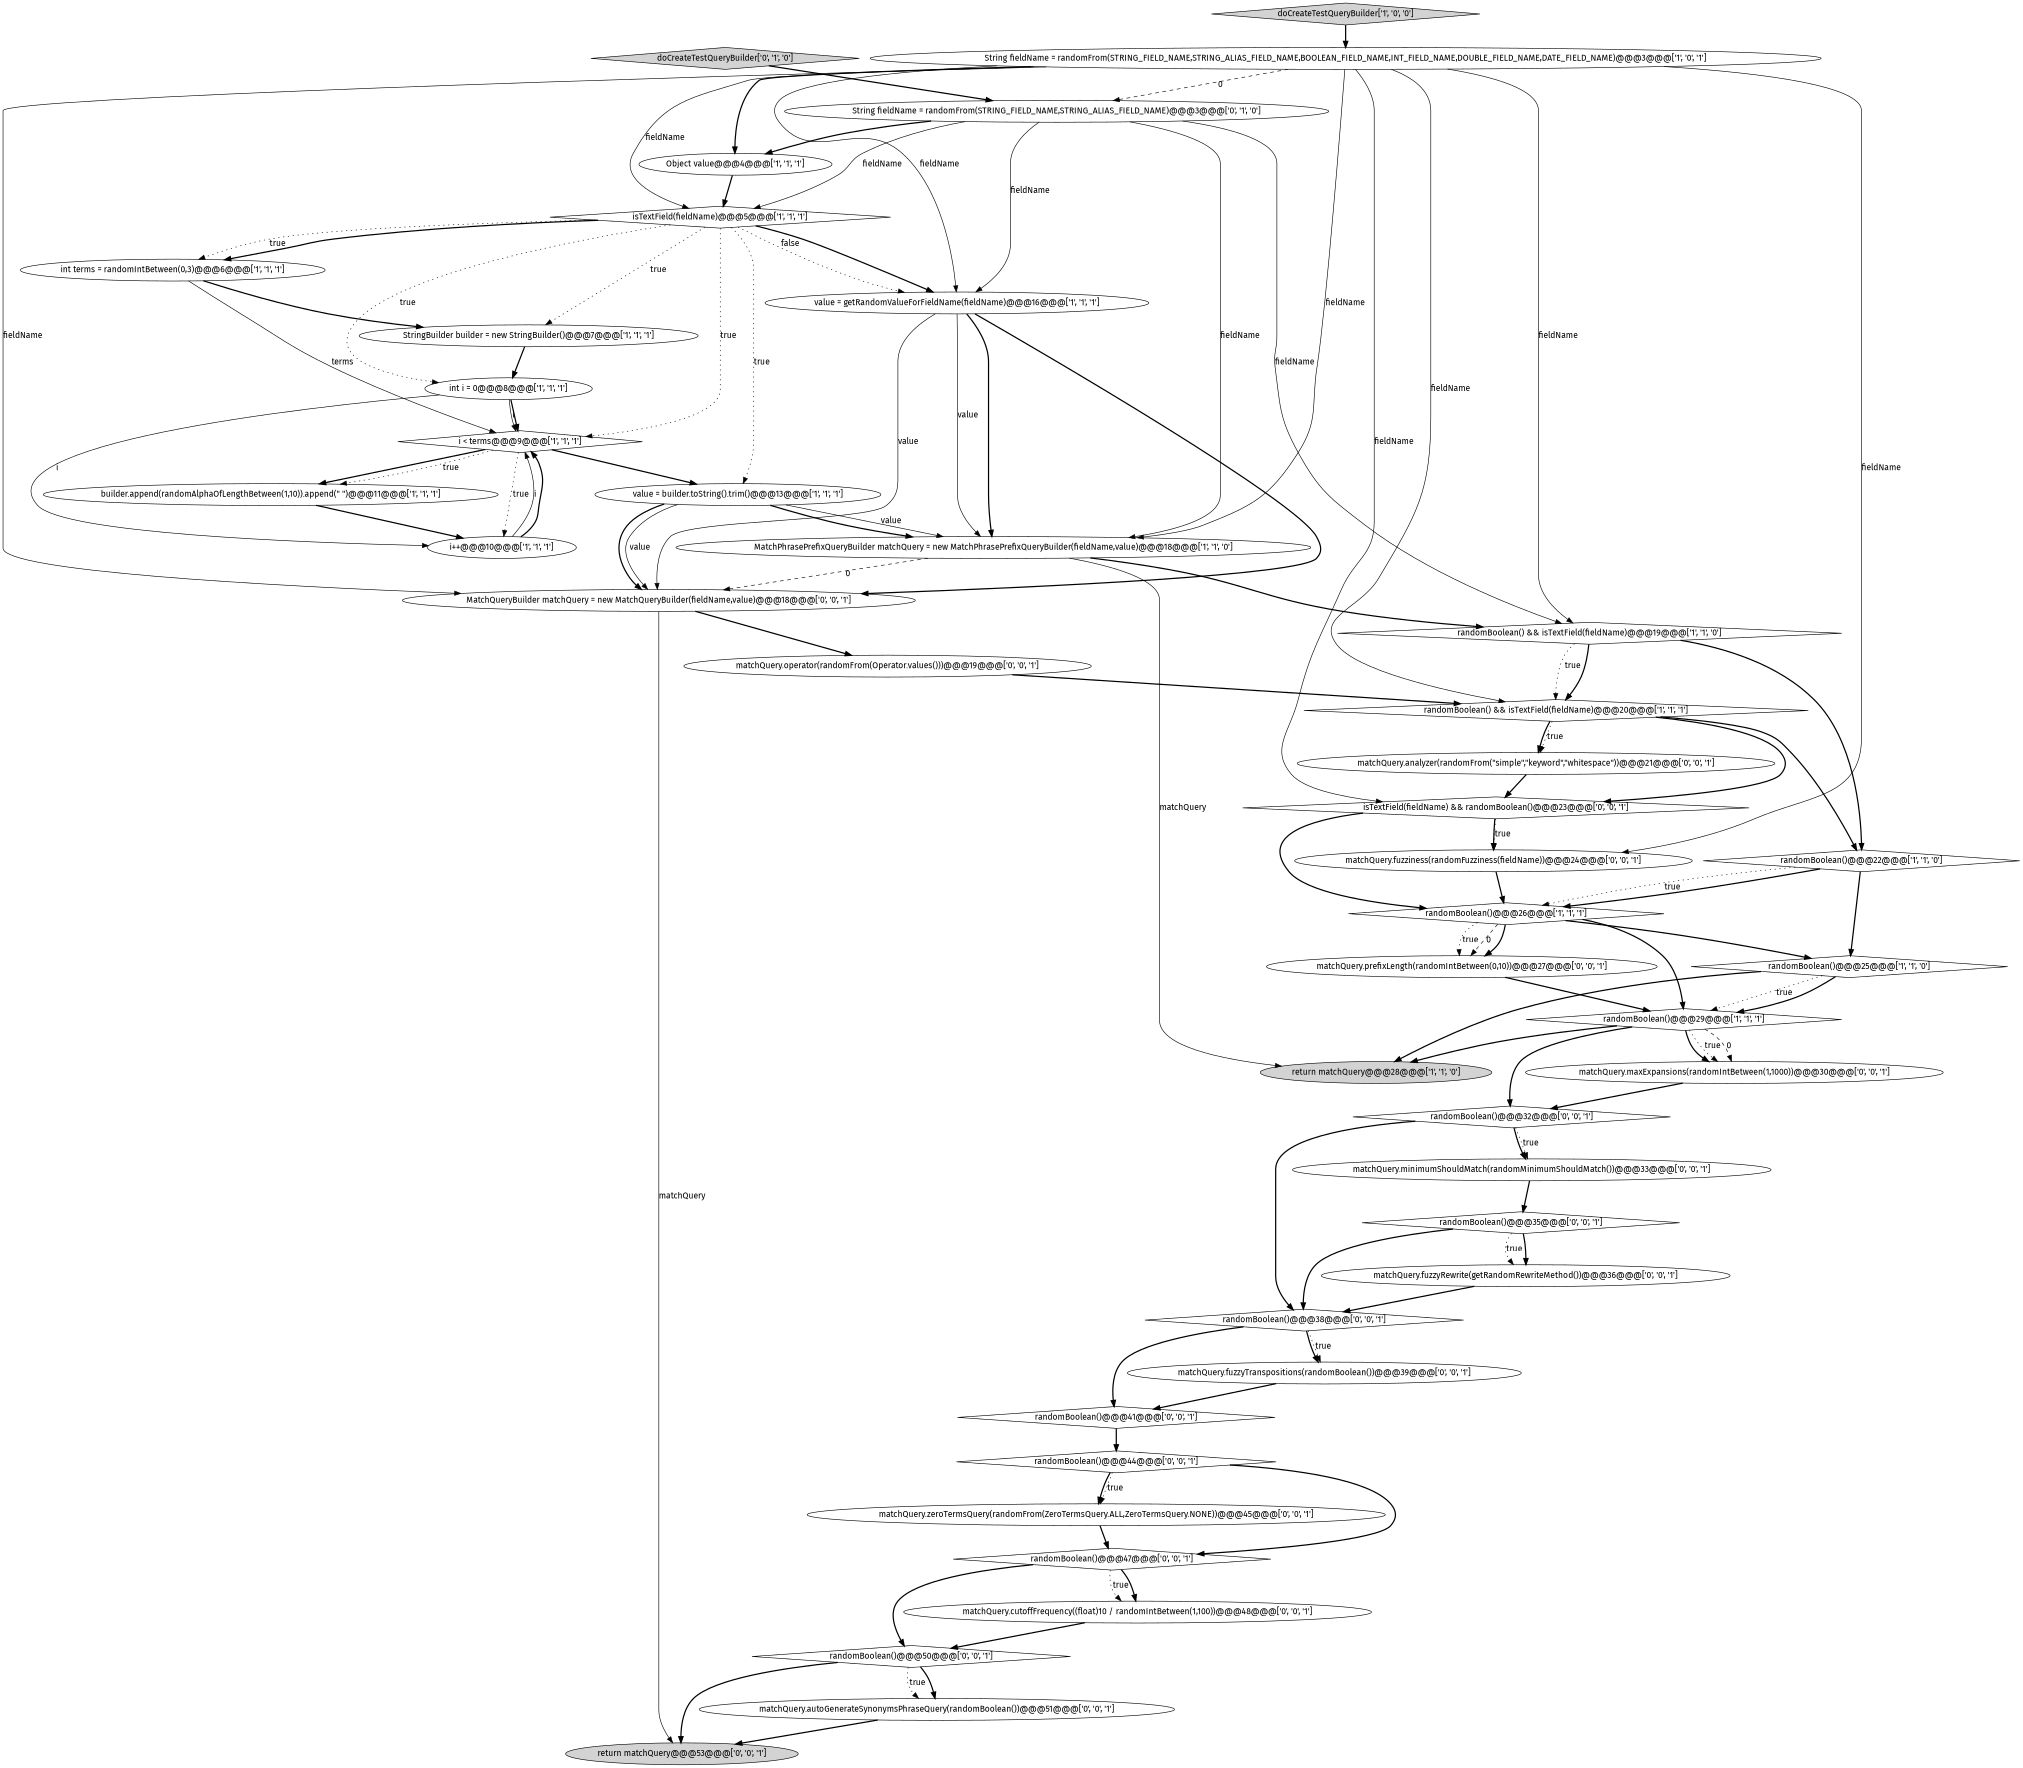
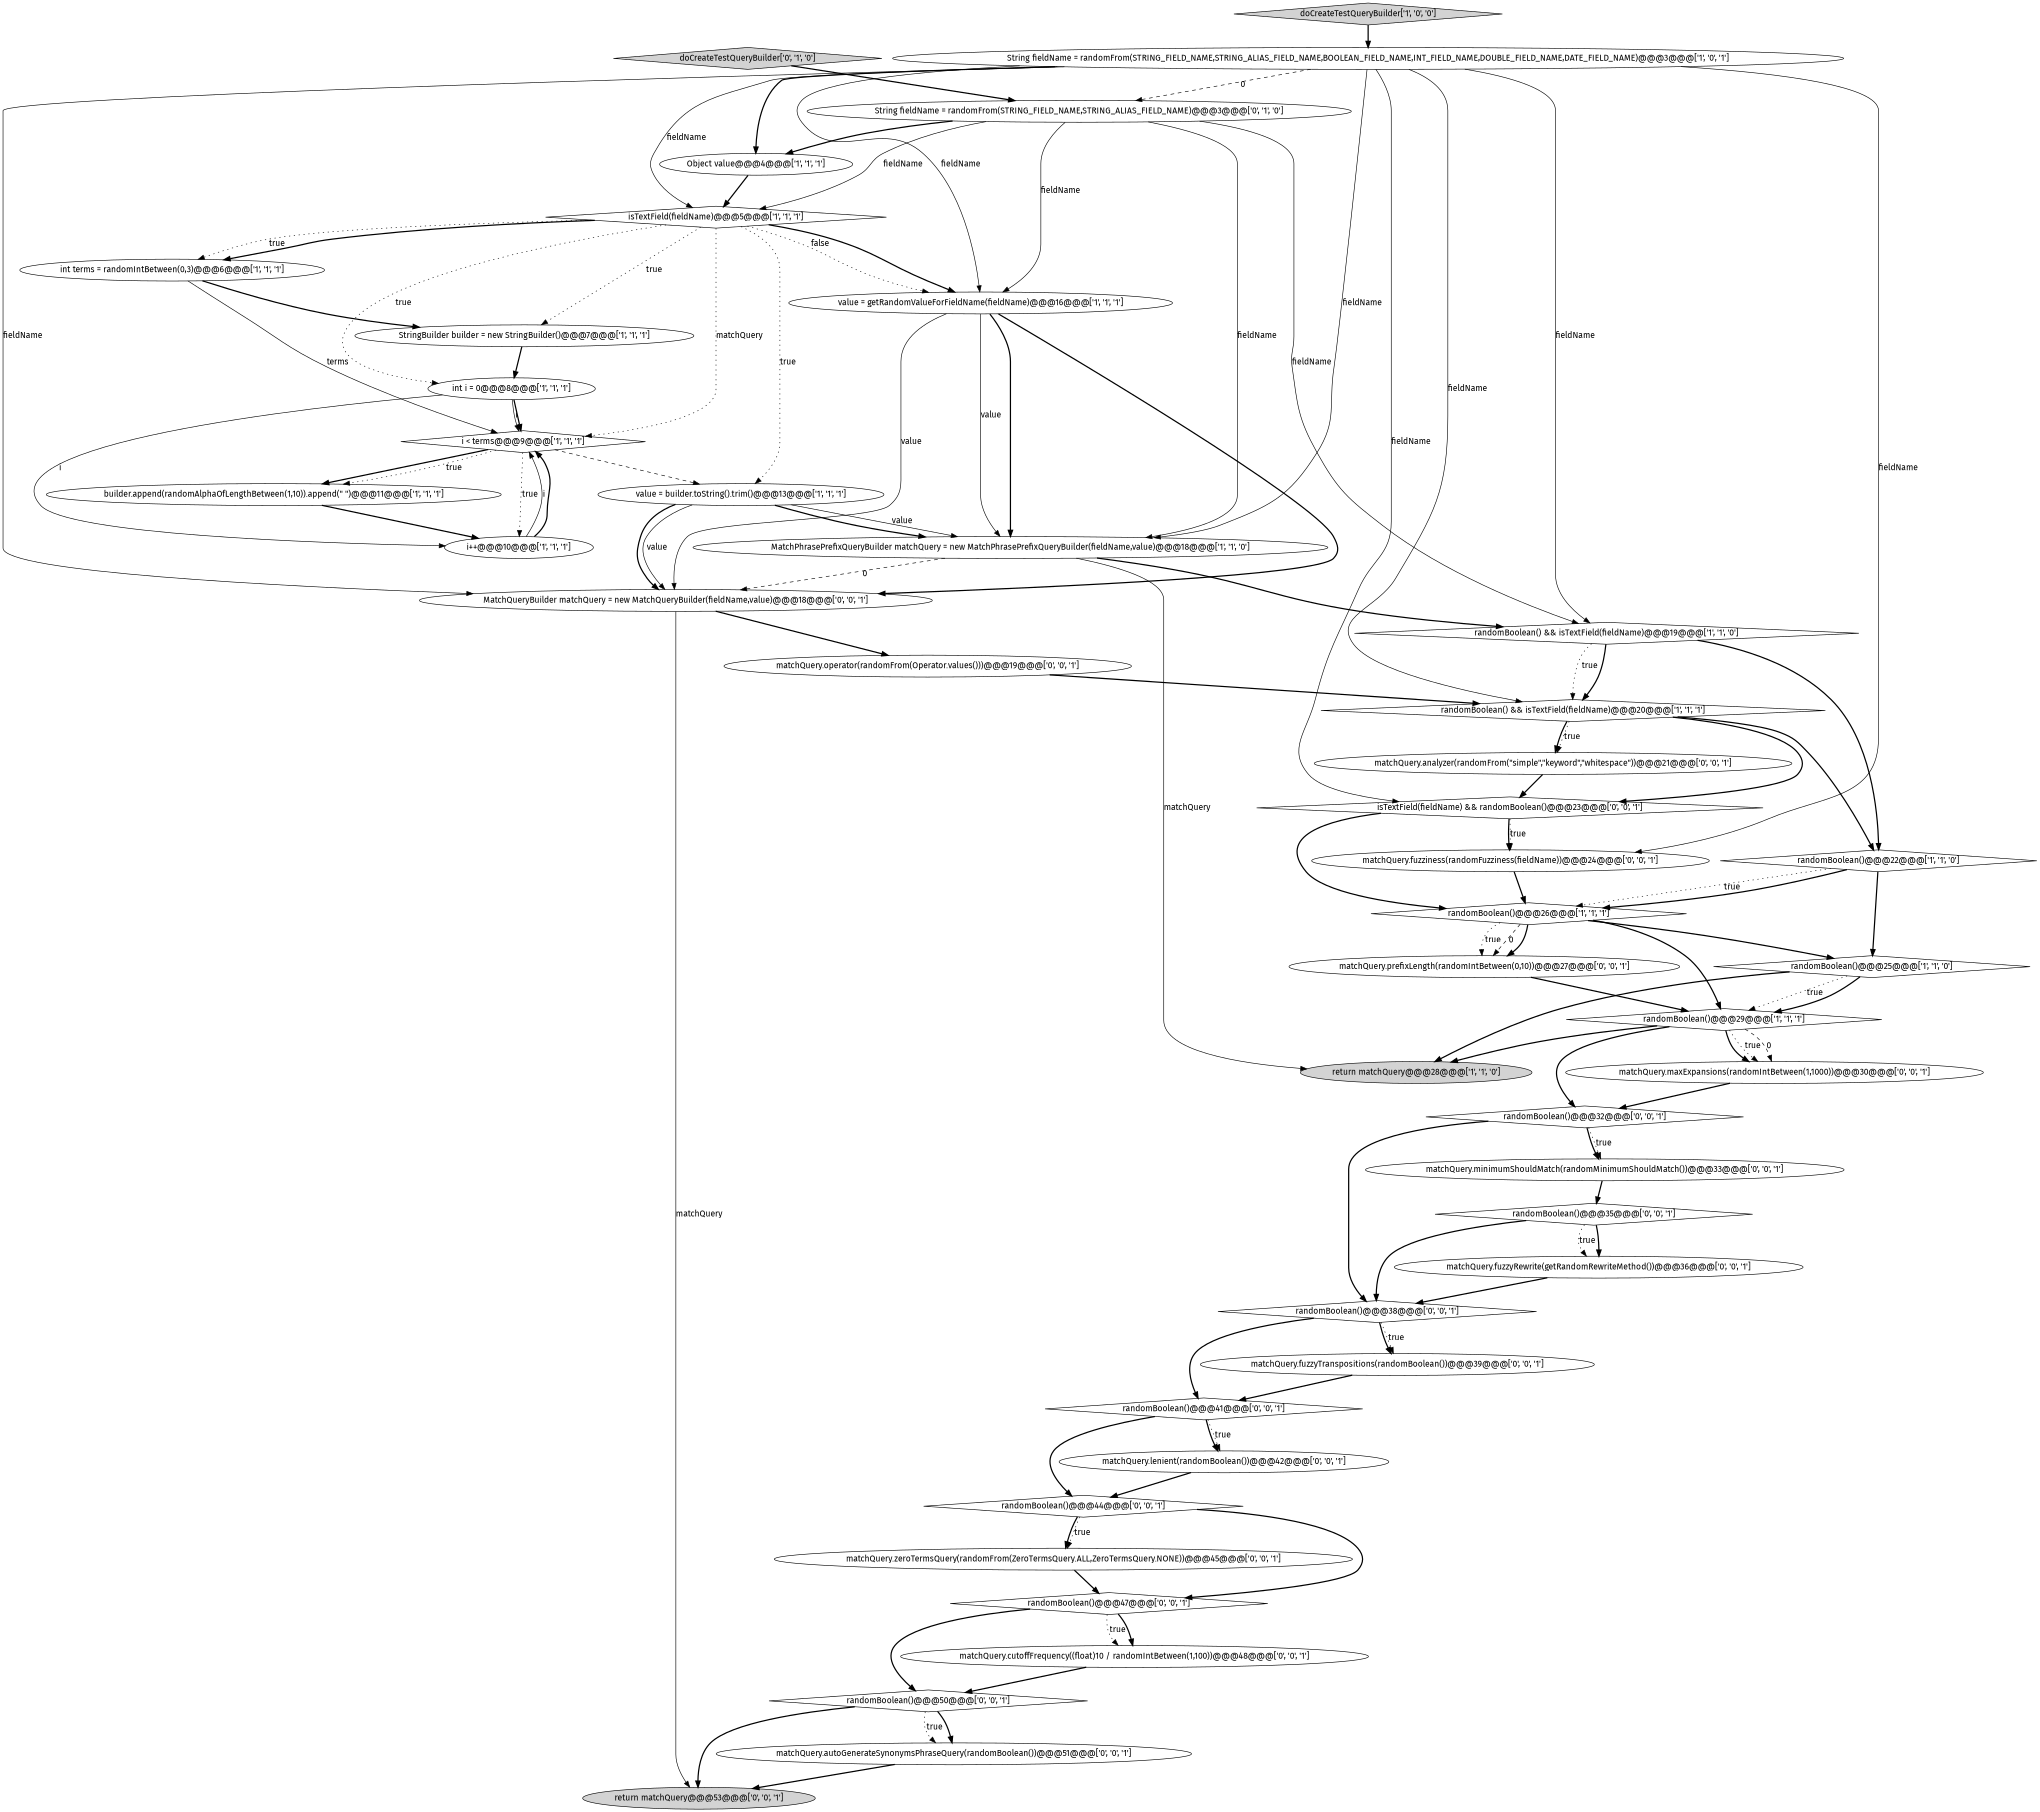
(728, 336) -> (739, 336)
(621, 466) -> (624, 466)
none -> (1224, 1462)
